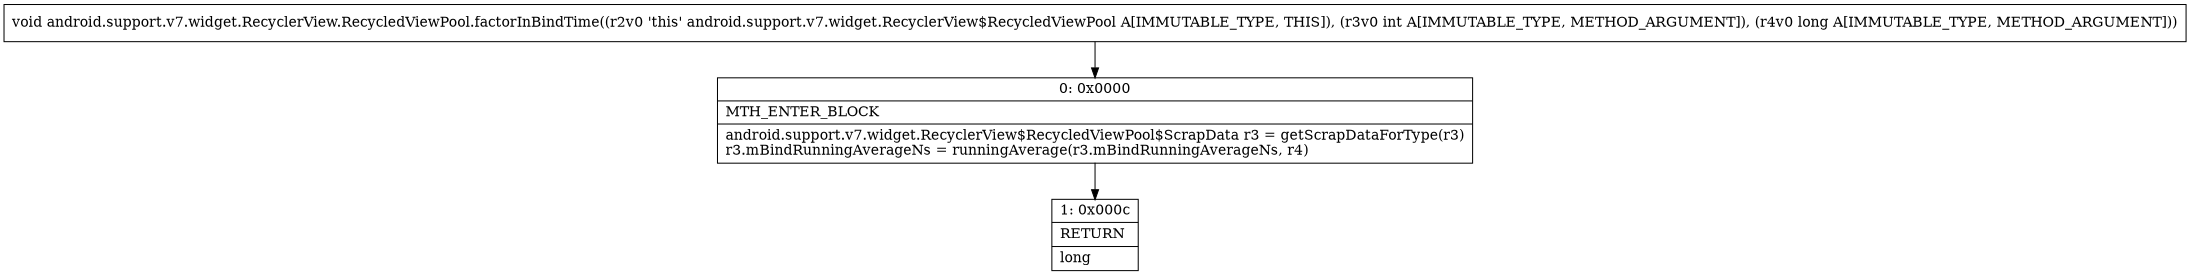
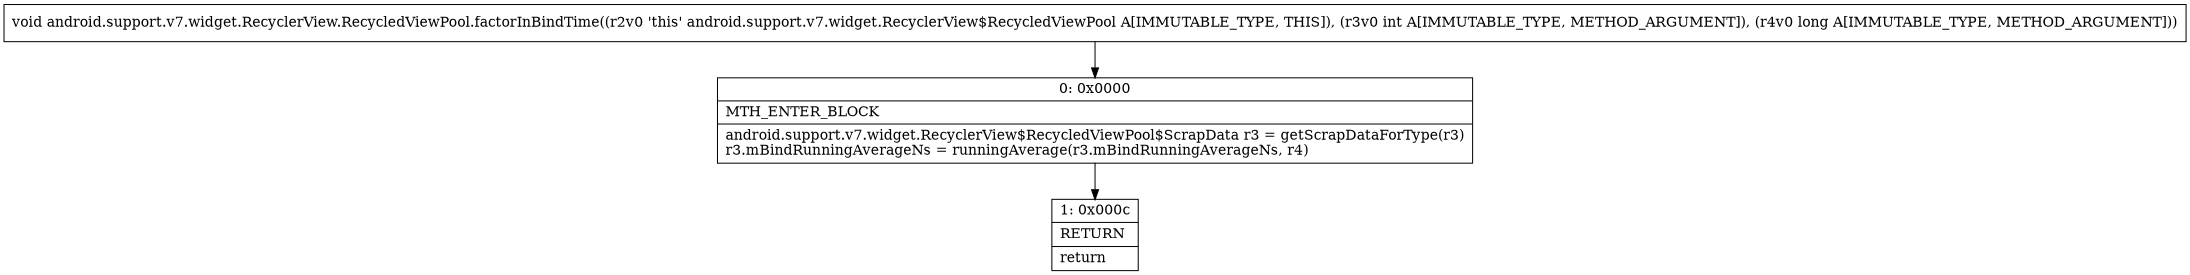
(1075, 258) -> (1083, 258)
